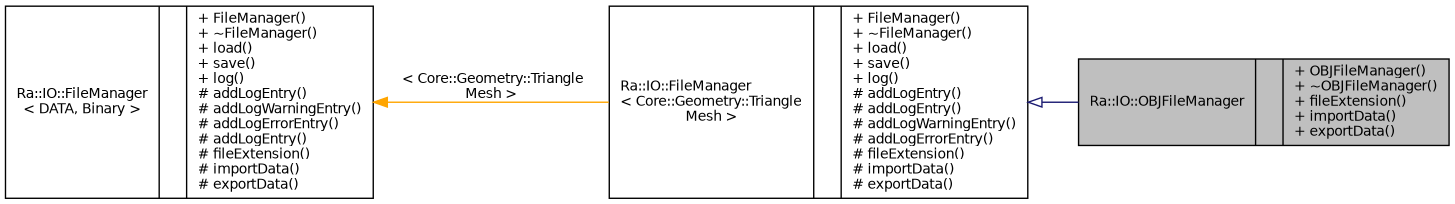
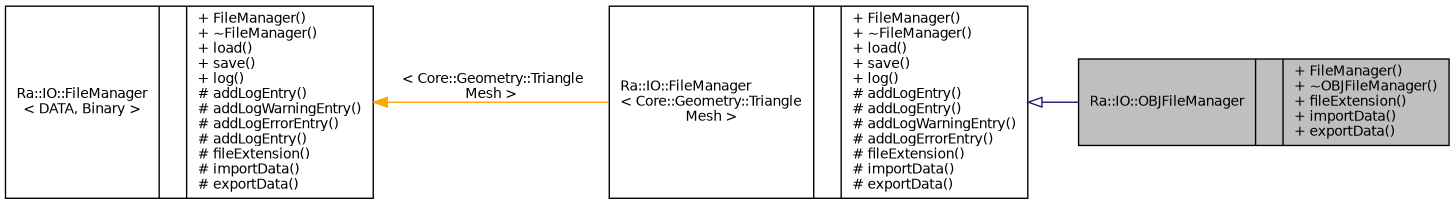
(1361, 71) -> (1348, 71)
